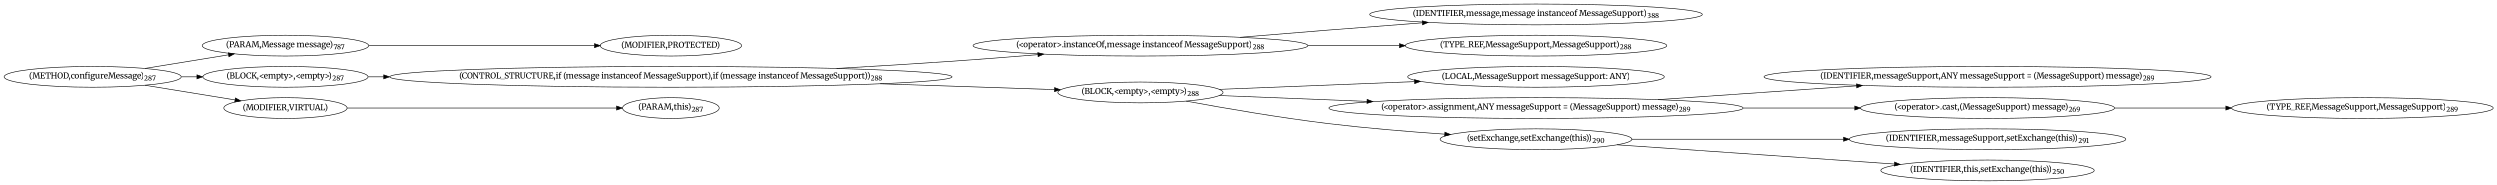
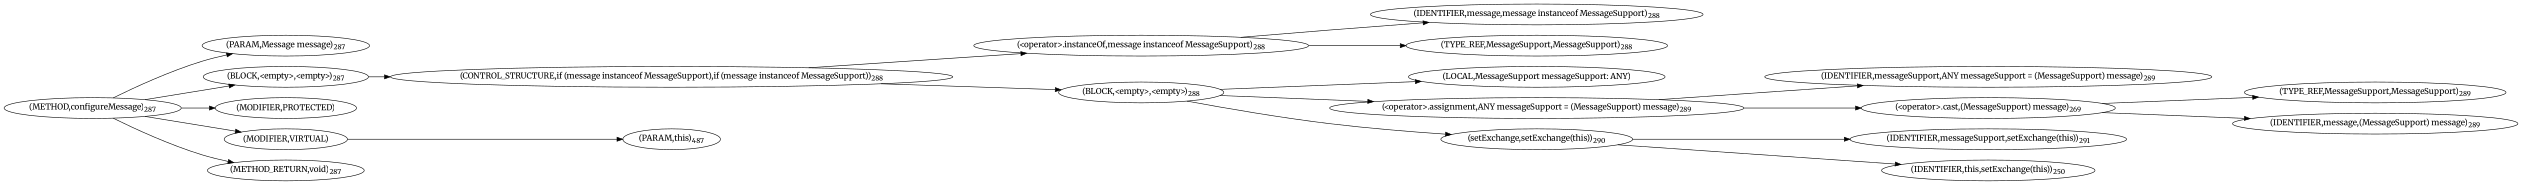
(1653, 14) -> (1654, 14)
(339, 45) -> (340, 45)
(482, 46) -> (195, 108)
(697, 107) -> (698, 138)
none -> (2375, 124)
none -> (286, 170)
